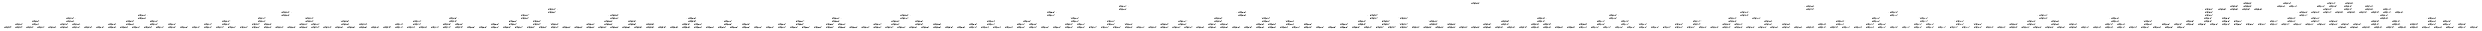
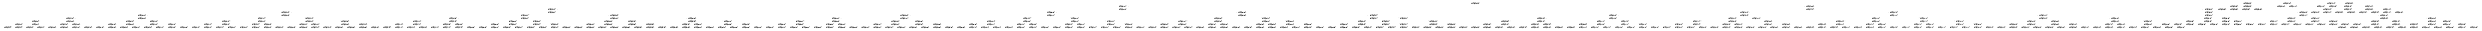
none -> (1027, 18)
